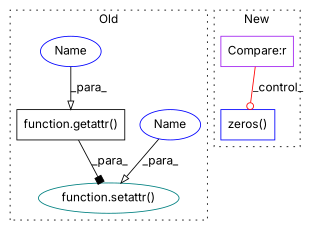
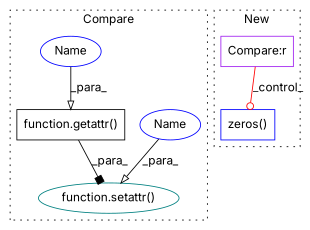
(109, 20) -> (109, 20)
